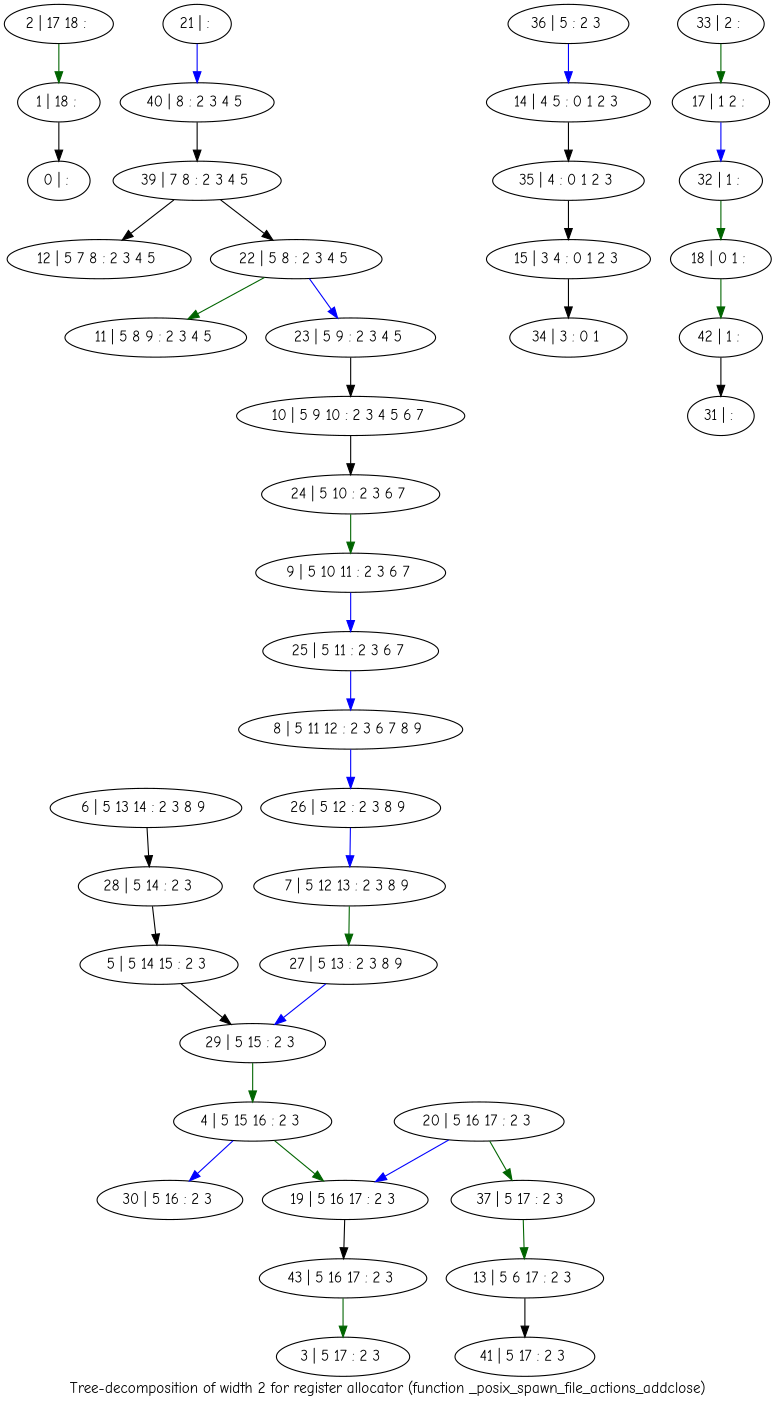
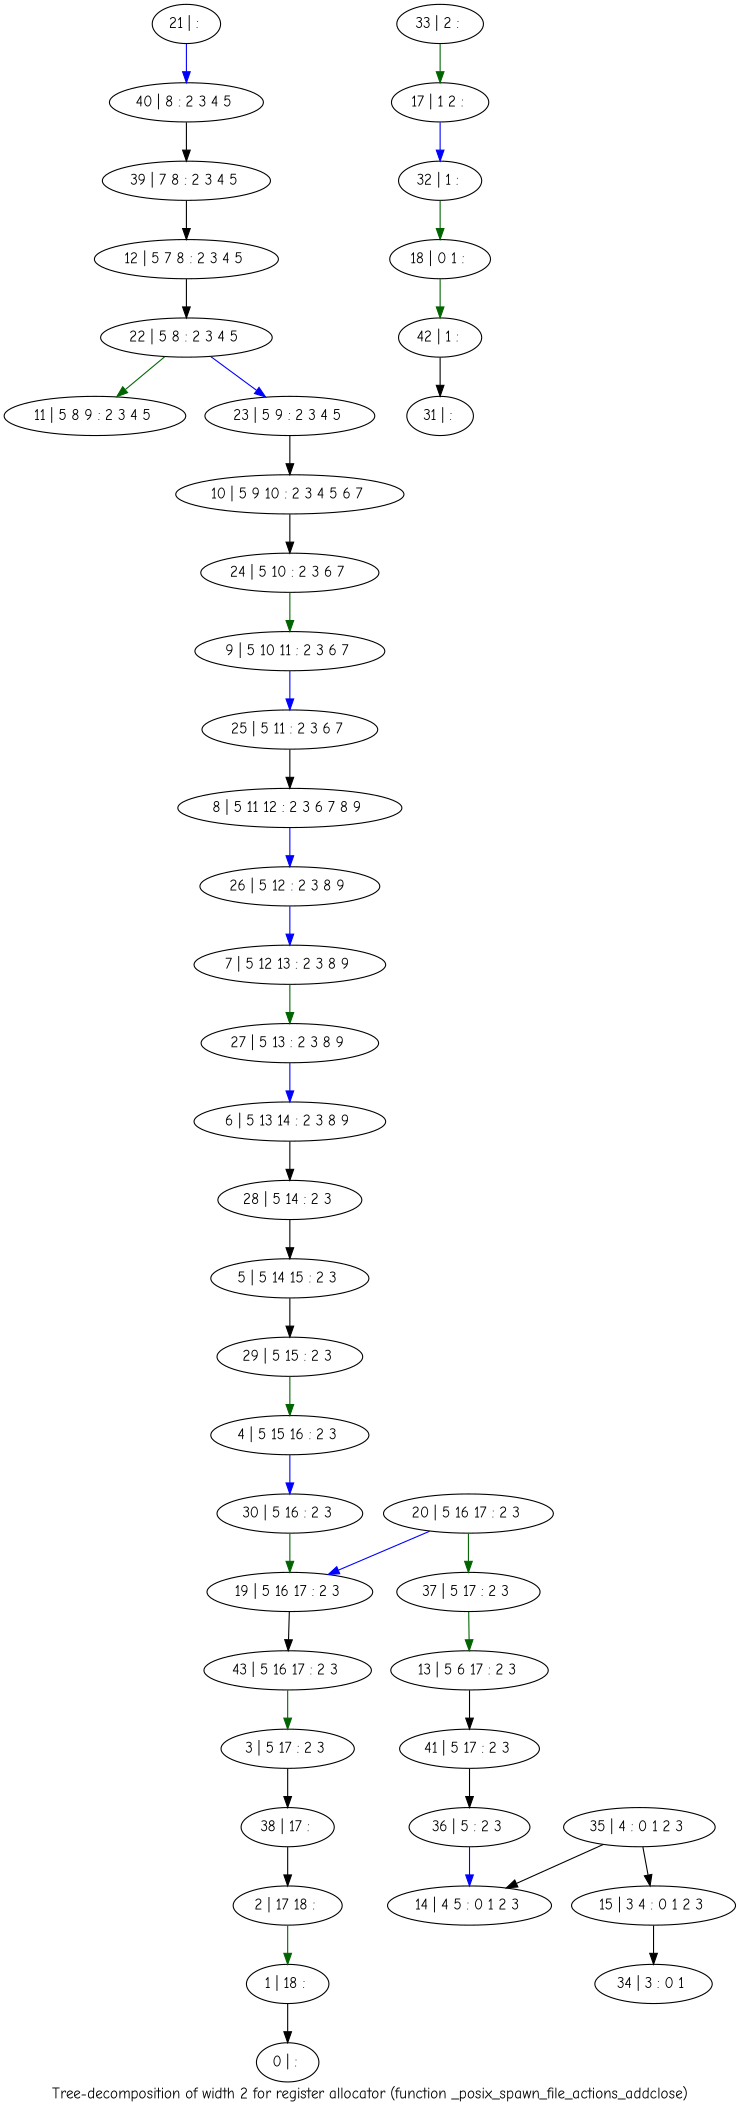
(568, 136) -> (560, 1864)
(242, 217) -> (186, 293)
(351, 685) -> (290, 763)
(305, 1001) -> (290, 1077)
(295, 1157) -> (290, 1547)
none -> (470, 1783)
none -> (288, 1827)
